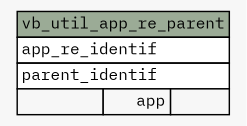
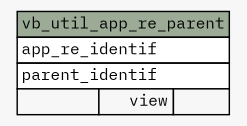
(151, 101) -> (149, 101)
